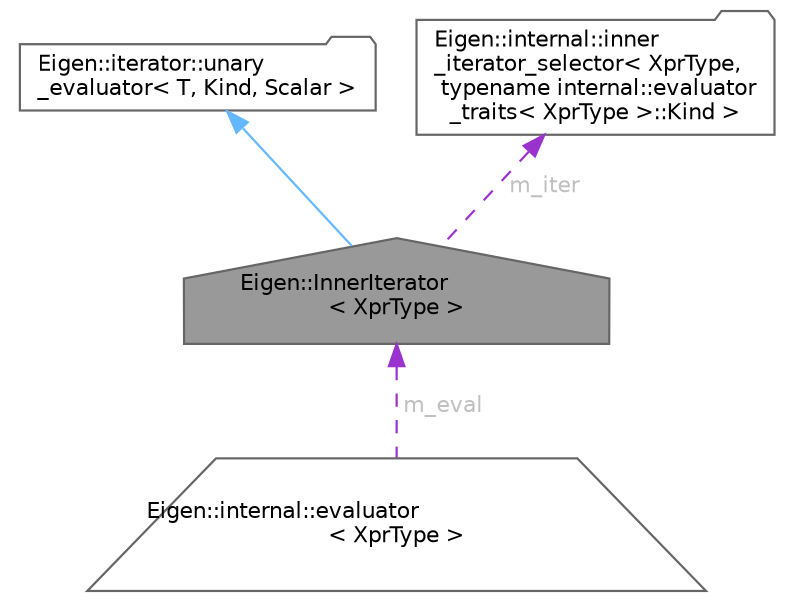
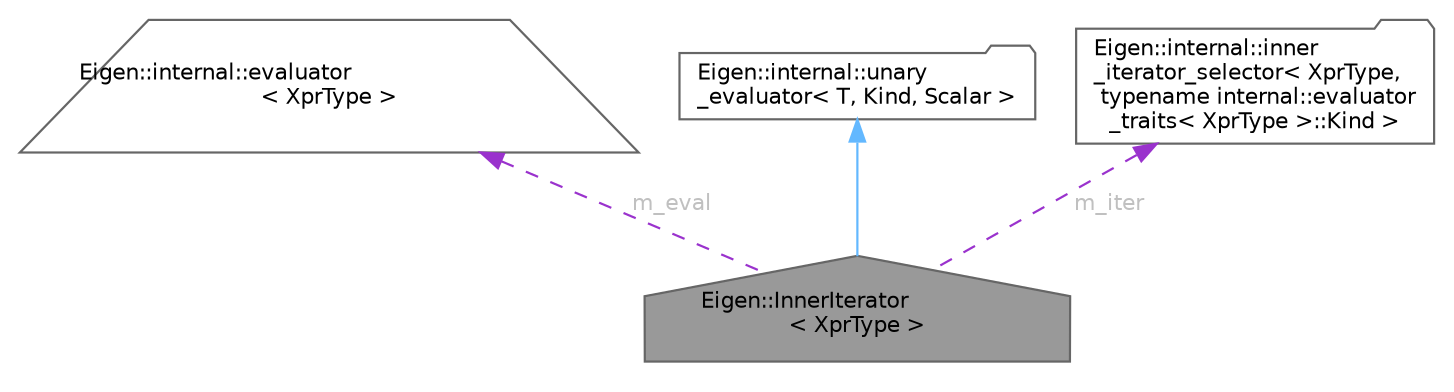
(198, 77) -> (857, 86)
(397, 412) -> (634, 217)
